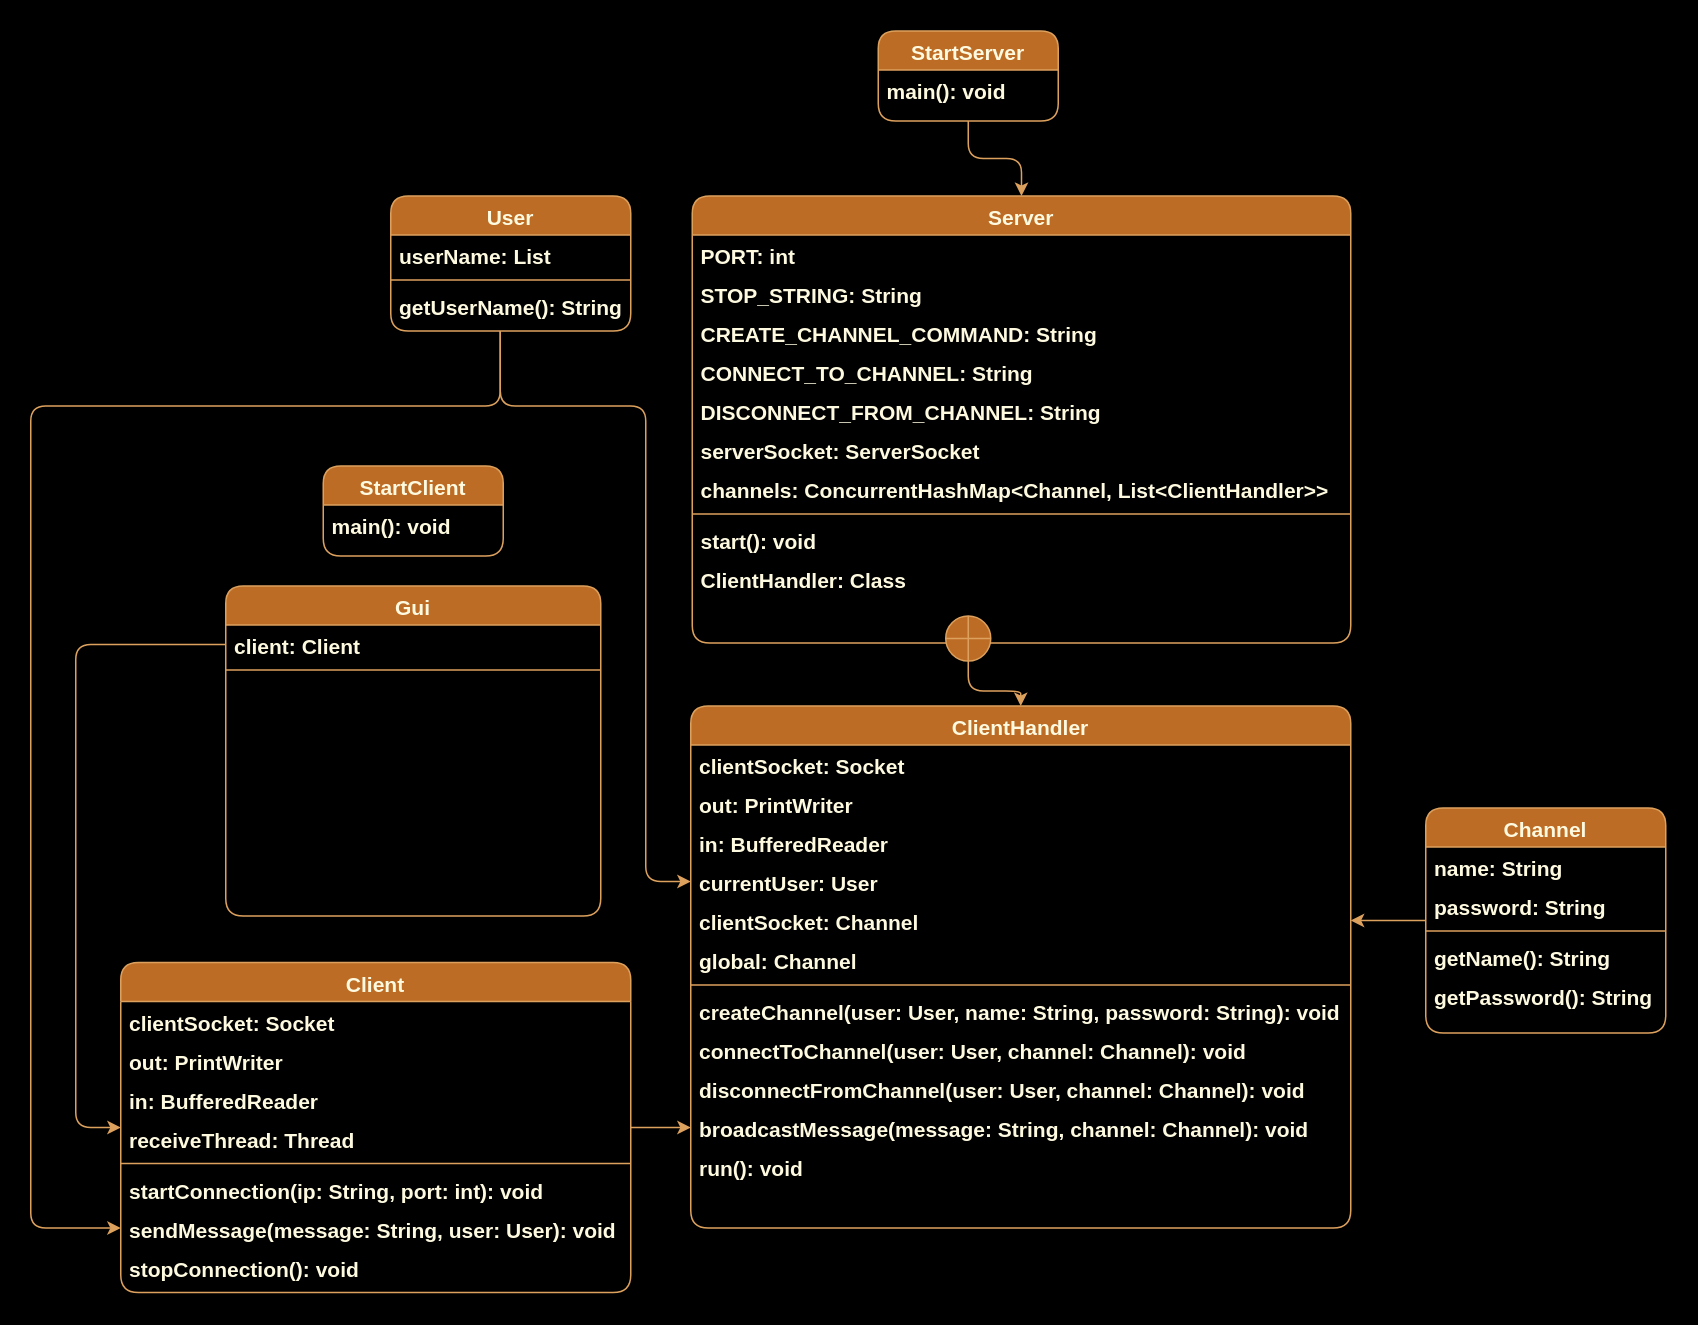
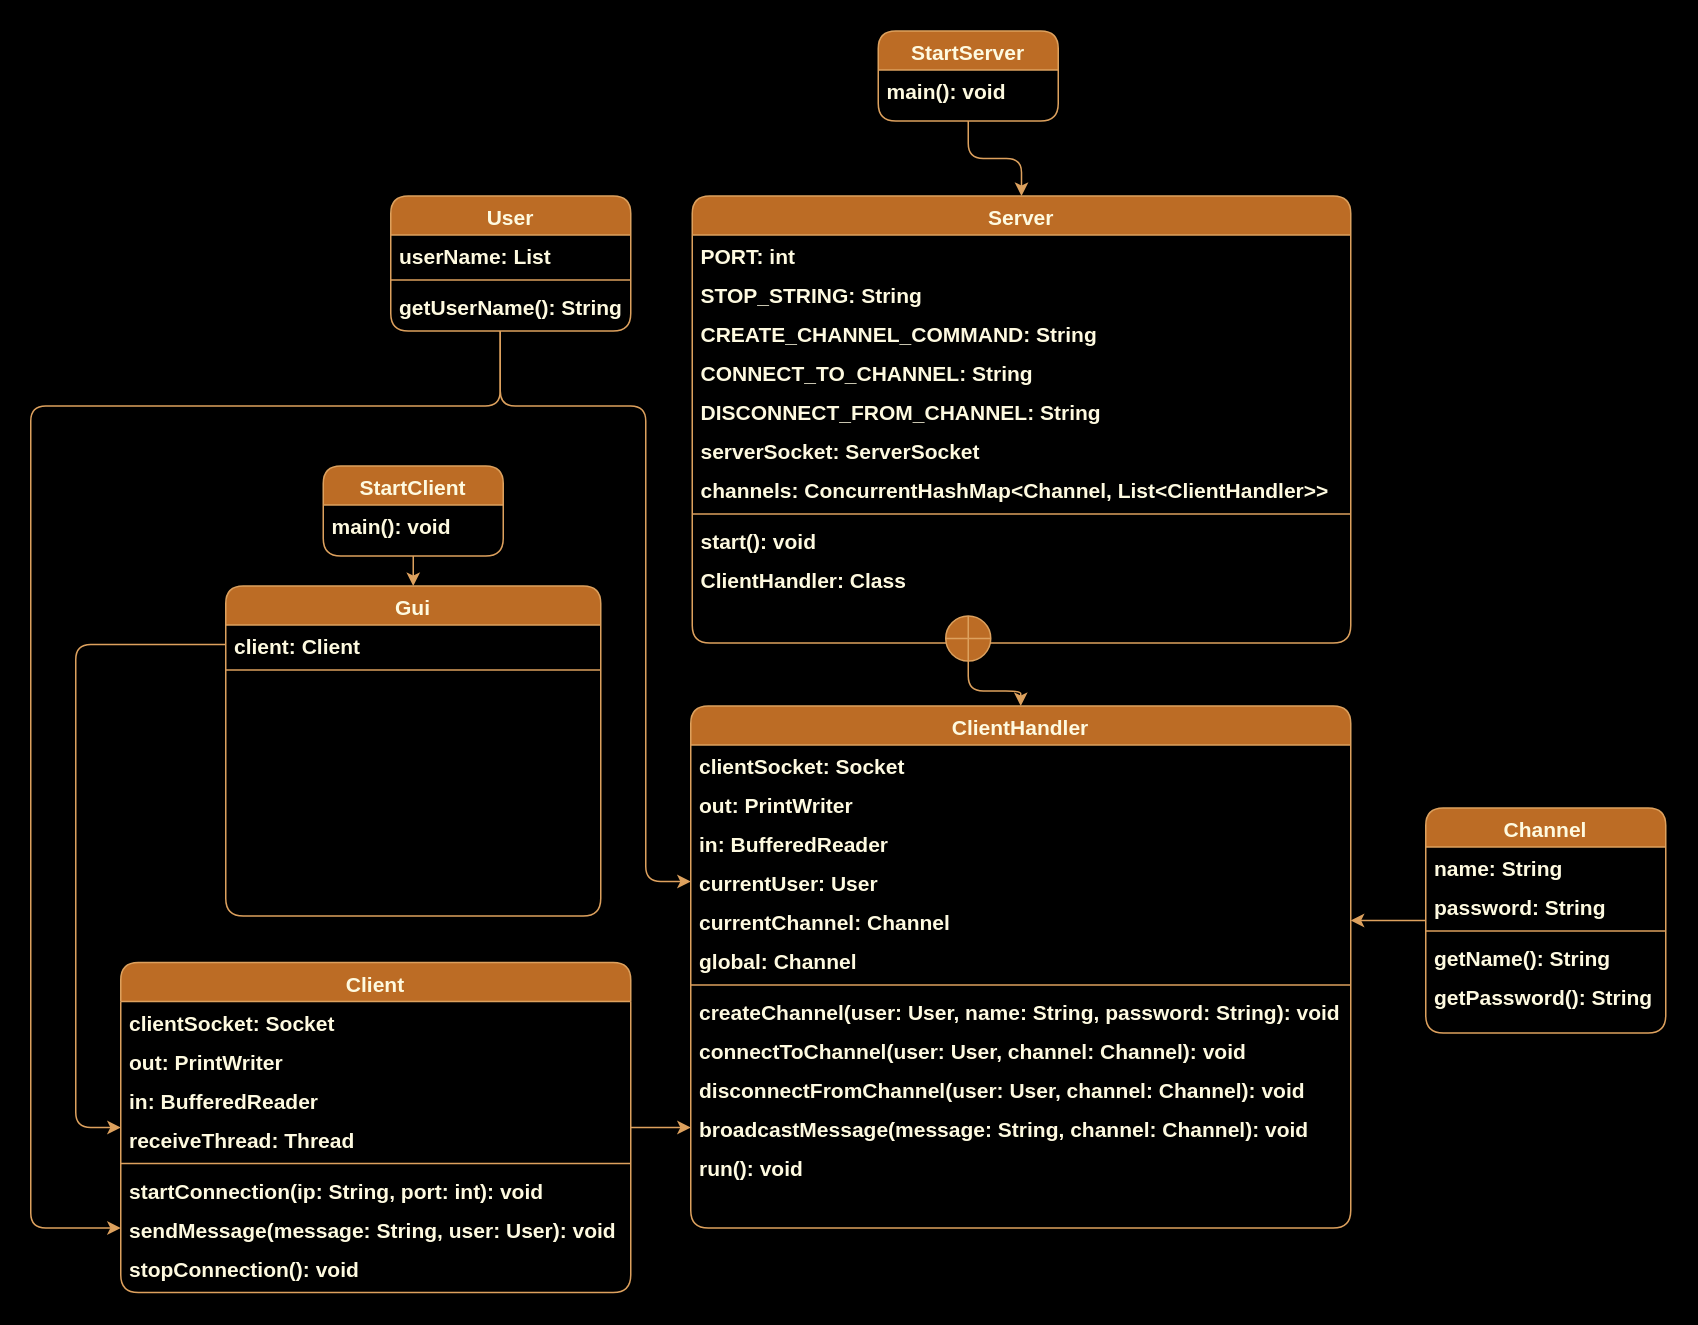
none -> (413, 571)
(809, 923) -> (823, 923)
